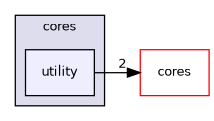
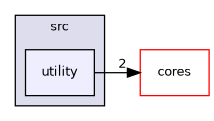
(60, 27) -> (60, 27)
